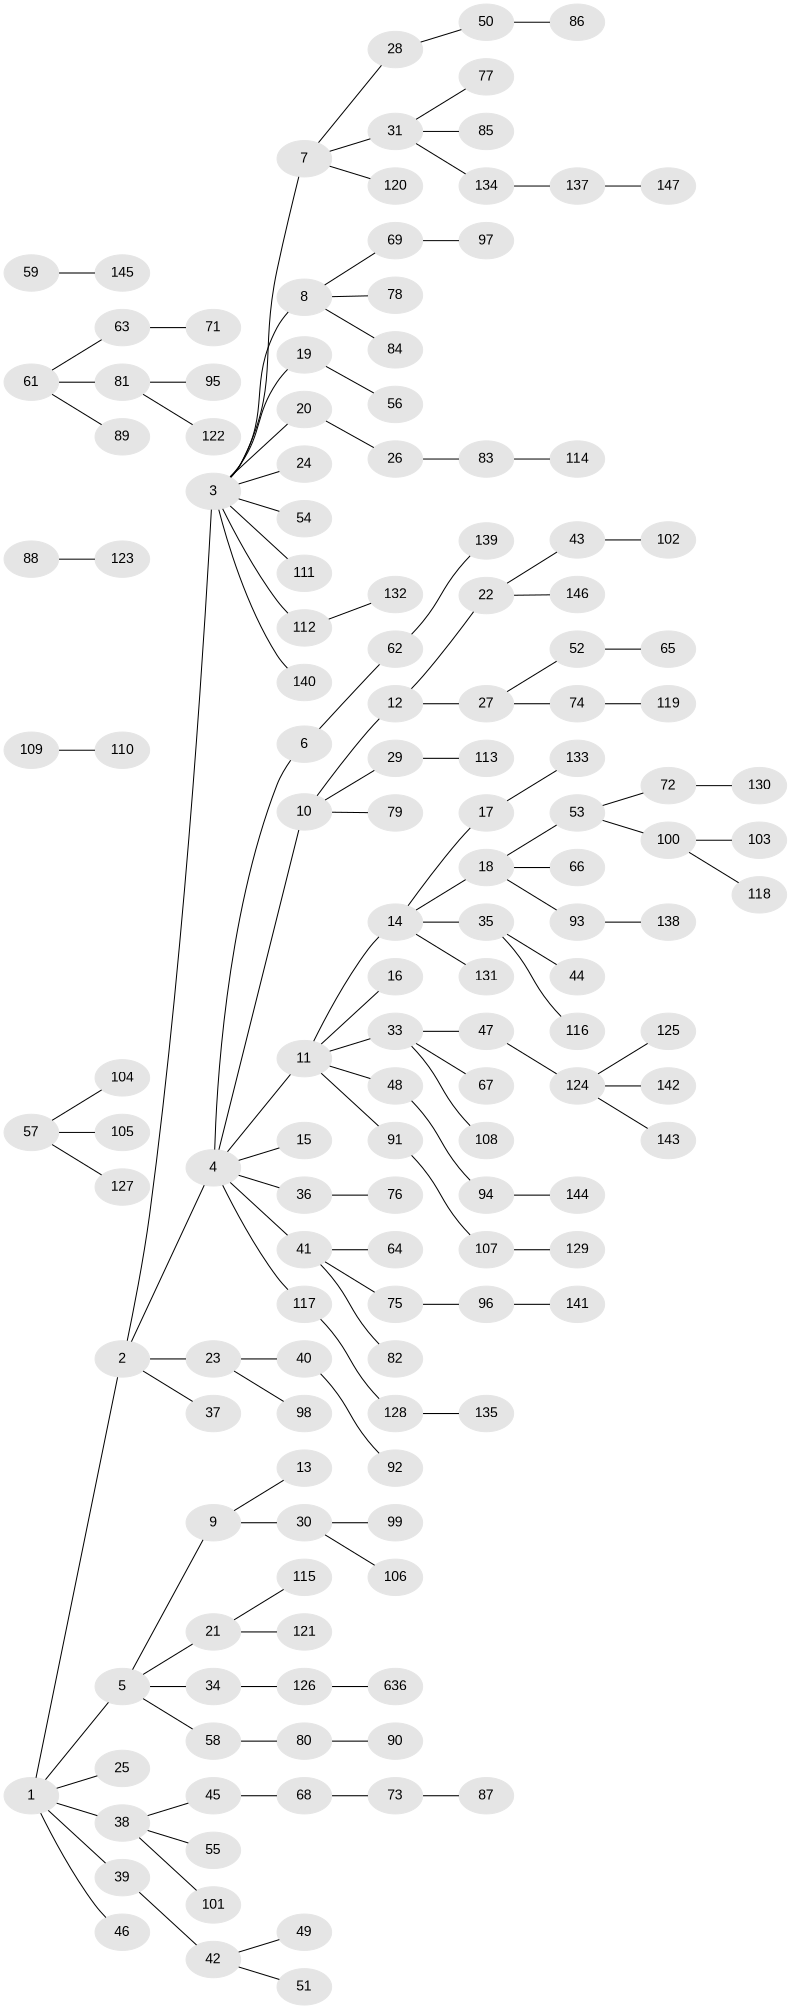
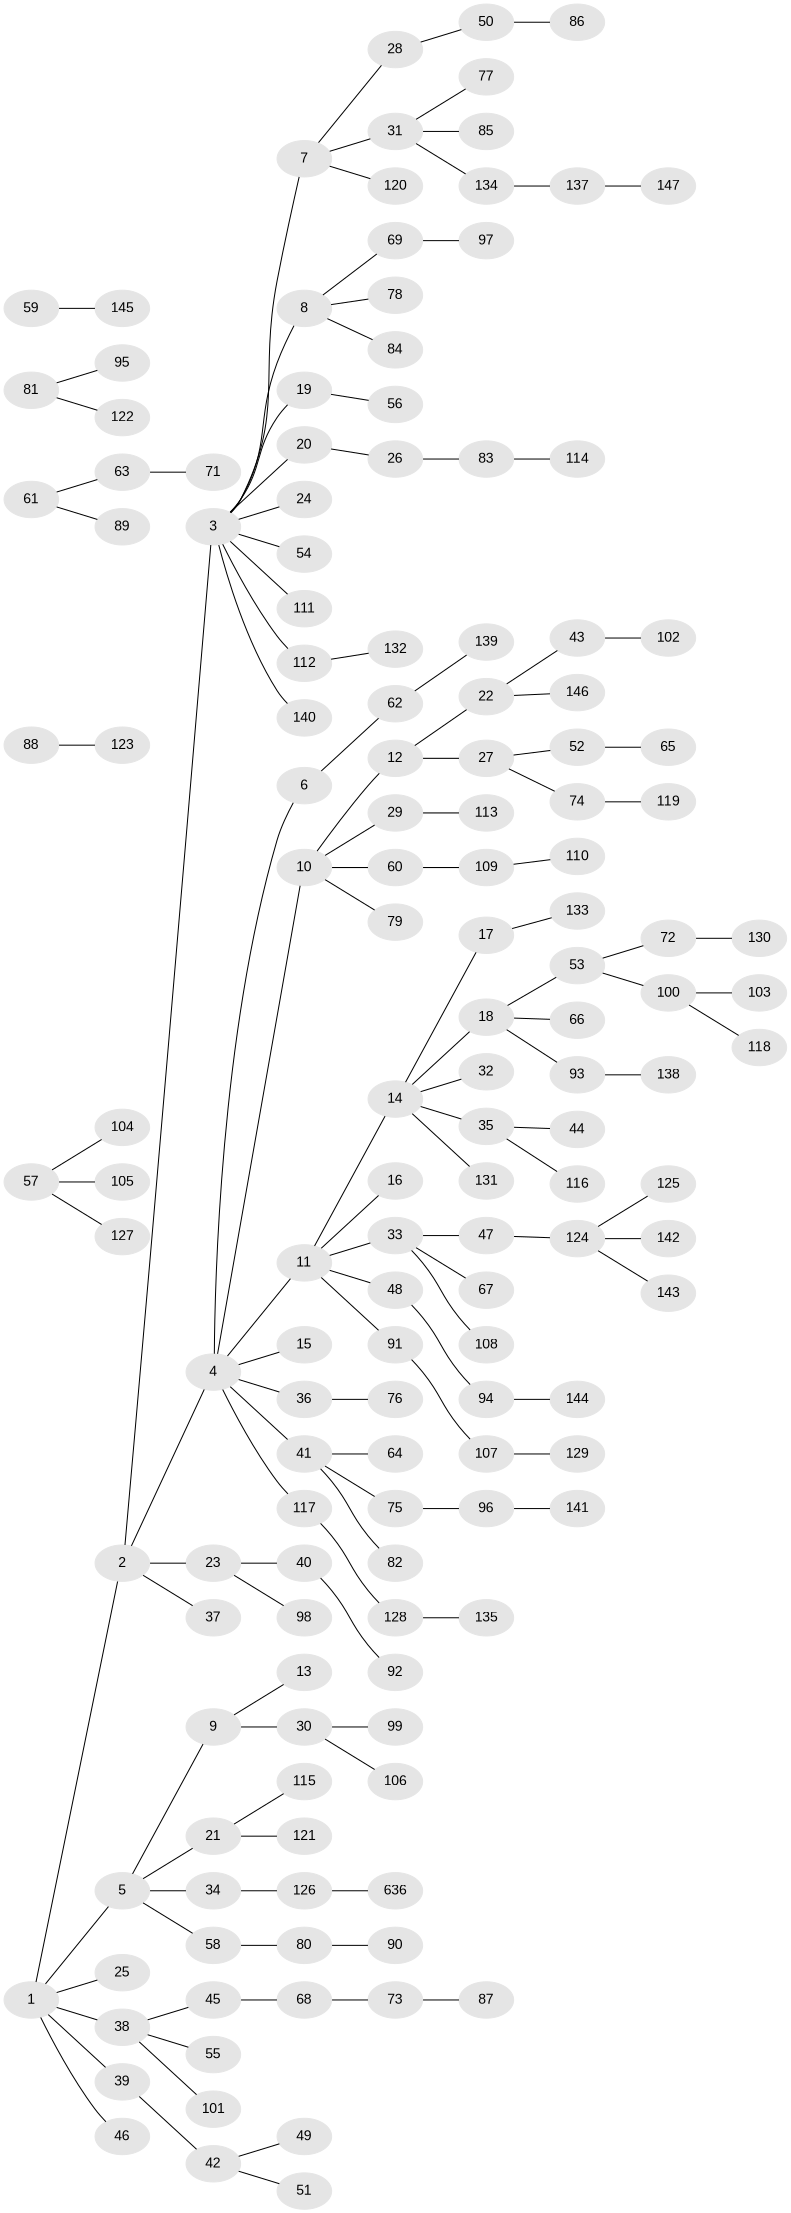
(77, 382) -> none
none -> (395, 868)
none -> (486, 1072)
